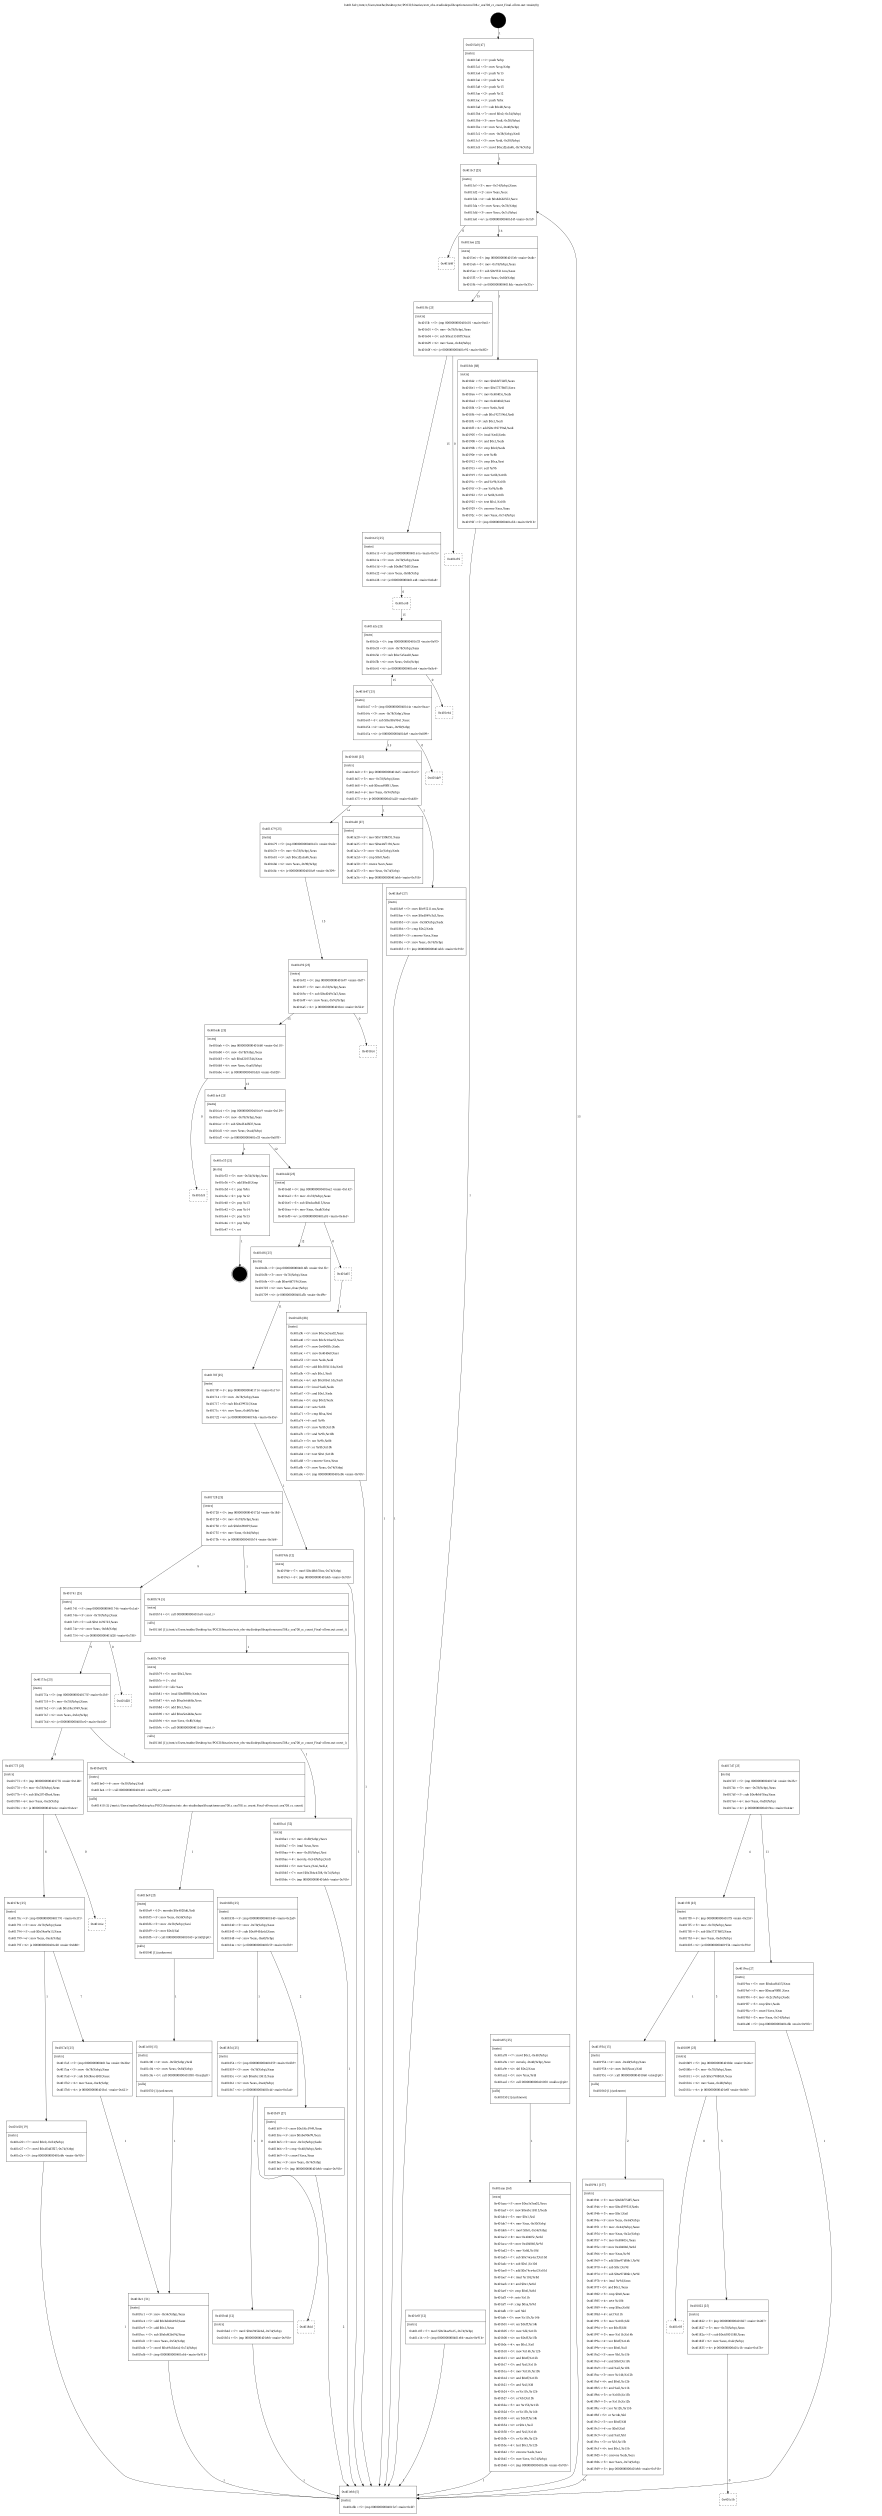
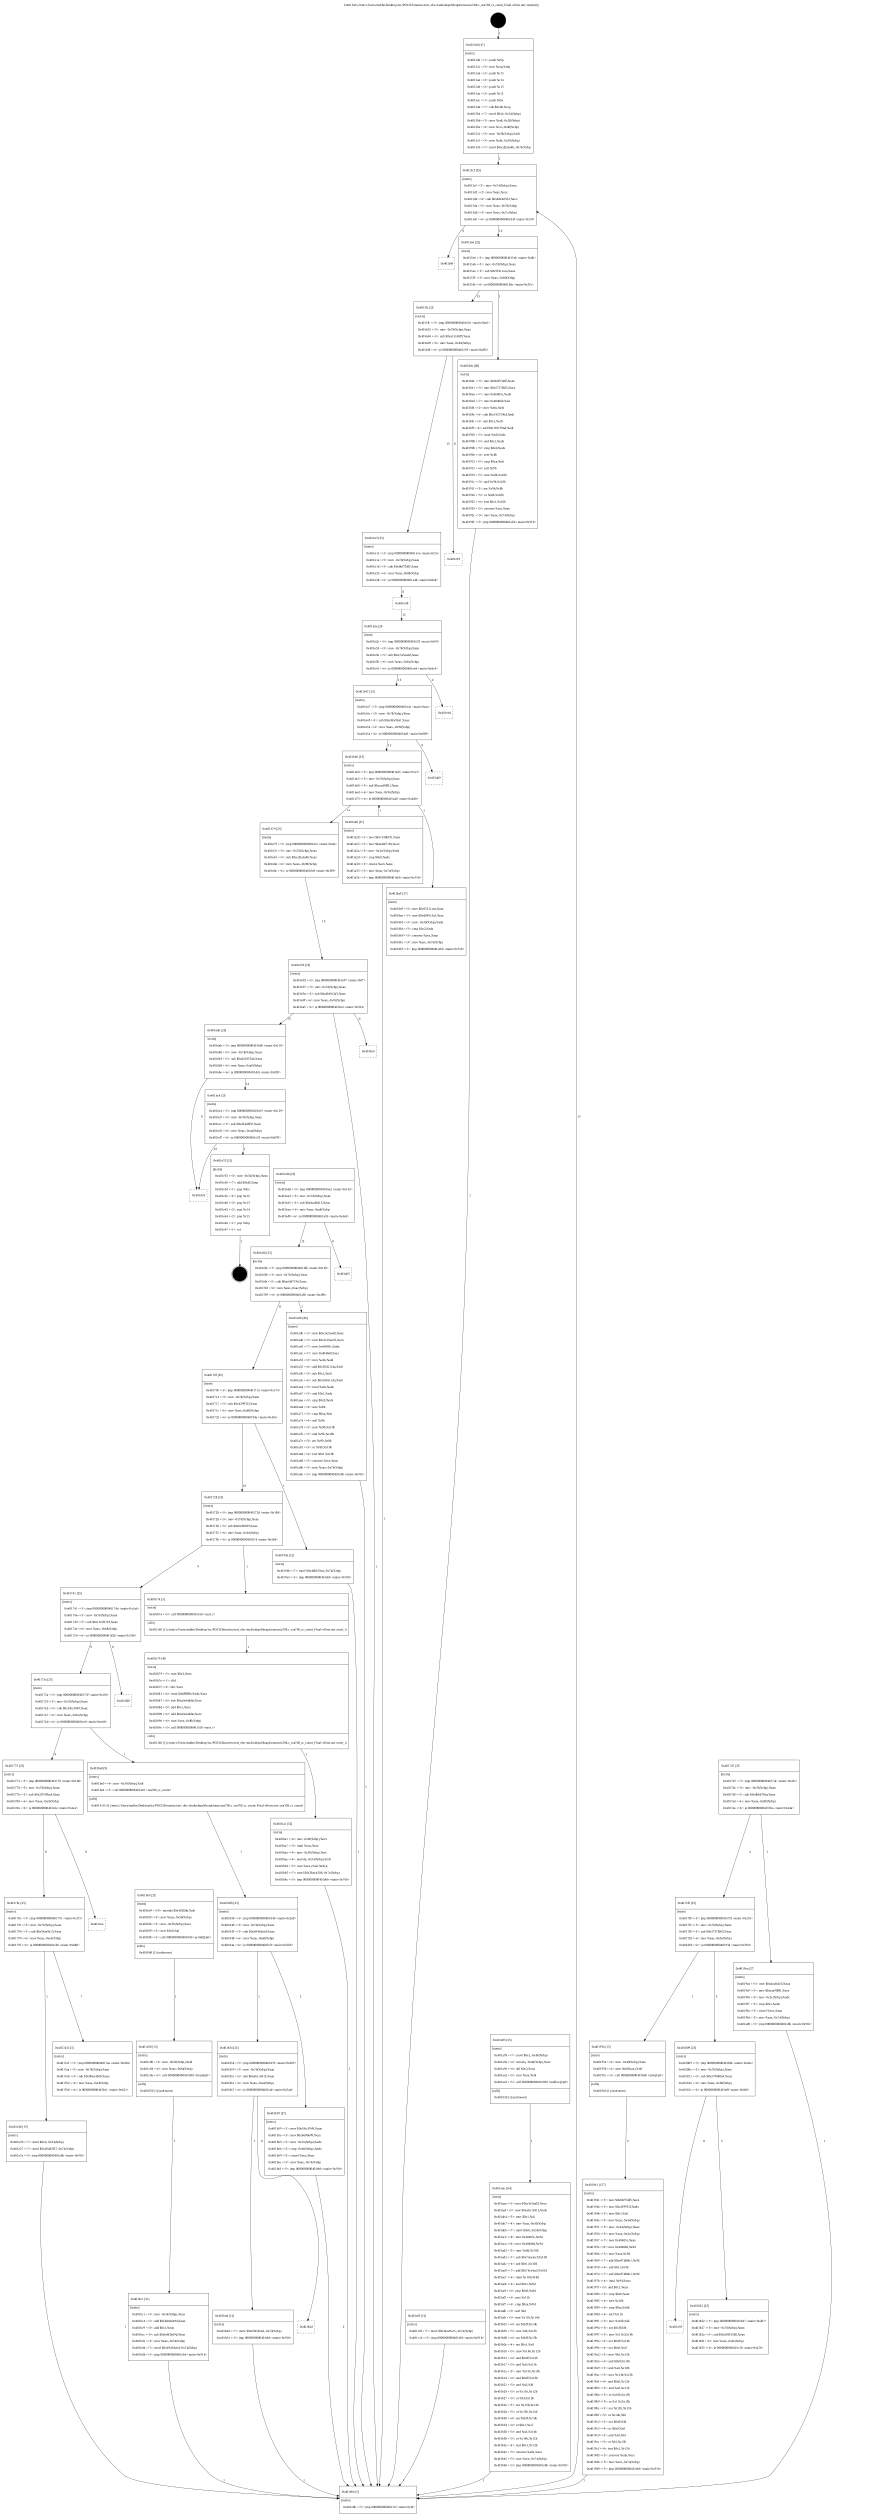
(391, 681) -> (397, 679)
(382, 809) -> (379, 812)
(279, 1155) -> (205, 1164)
(340, 1295) -> (300, 1305)
none -> (242, 1456)
(394, 1718) -> (374, 1747)
(186, 1849) -> (226, 1853)
(767, 1852) -> (767, 1852)
(129, 2193) -> none
(584, 2480) -> (584, 2480)
(728, 2500) -> none
